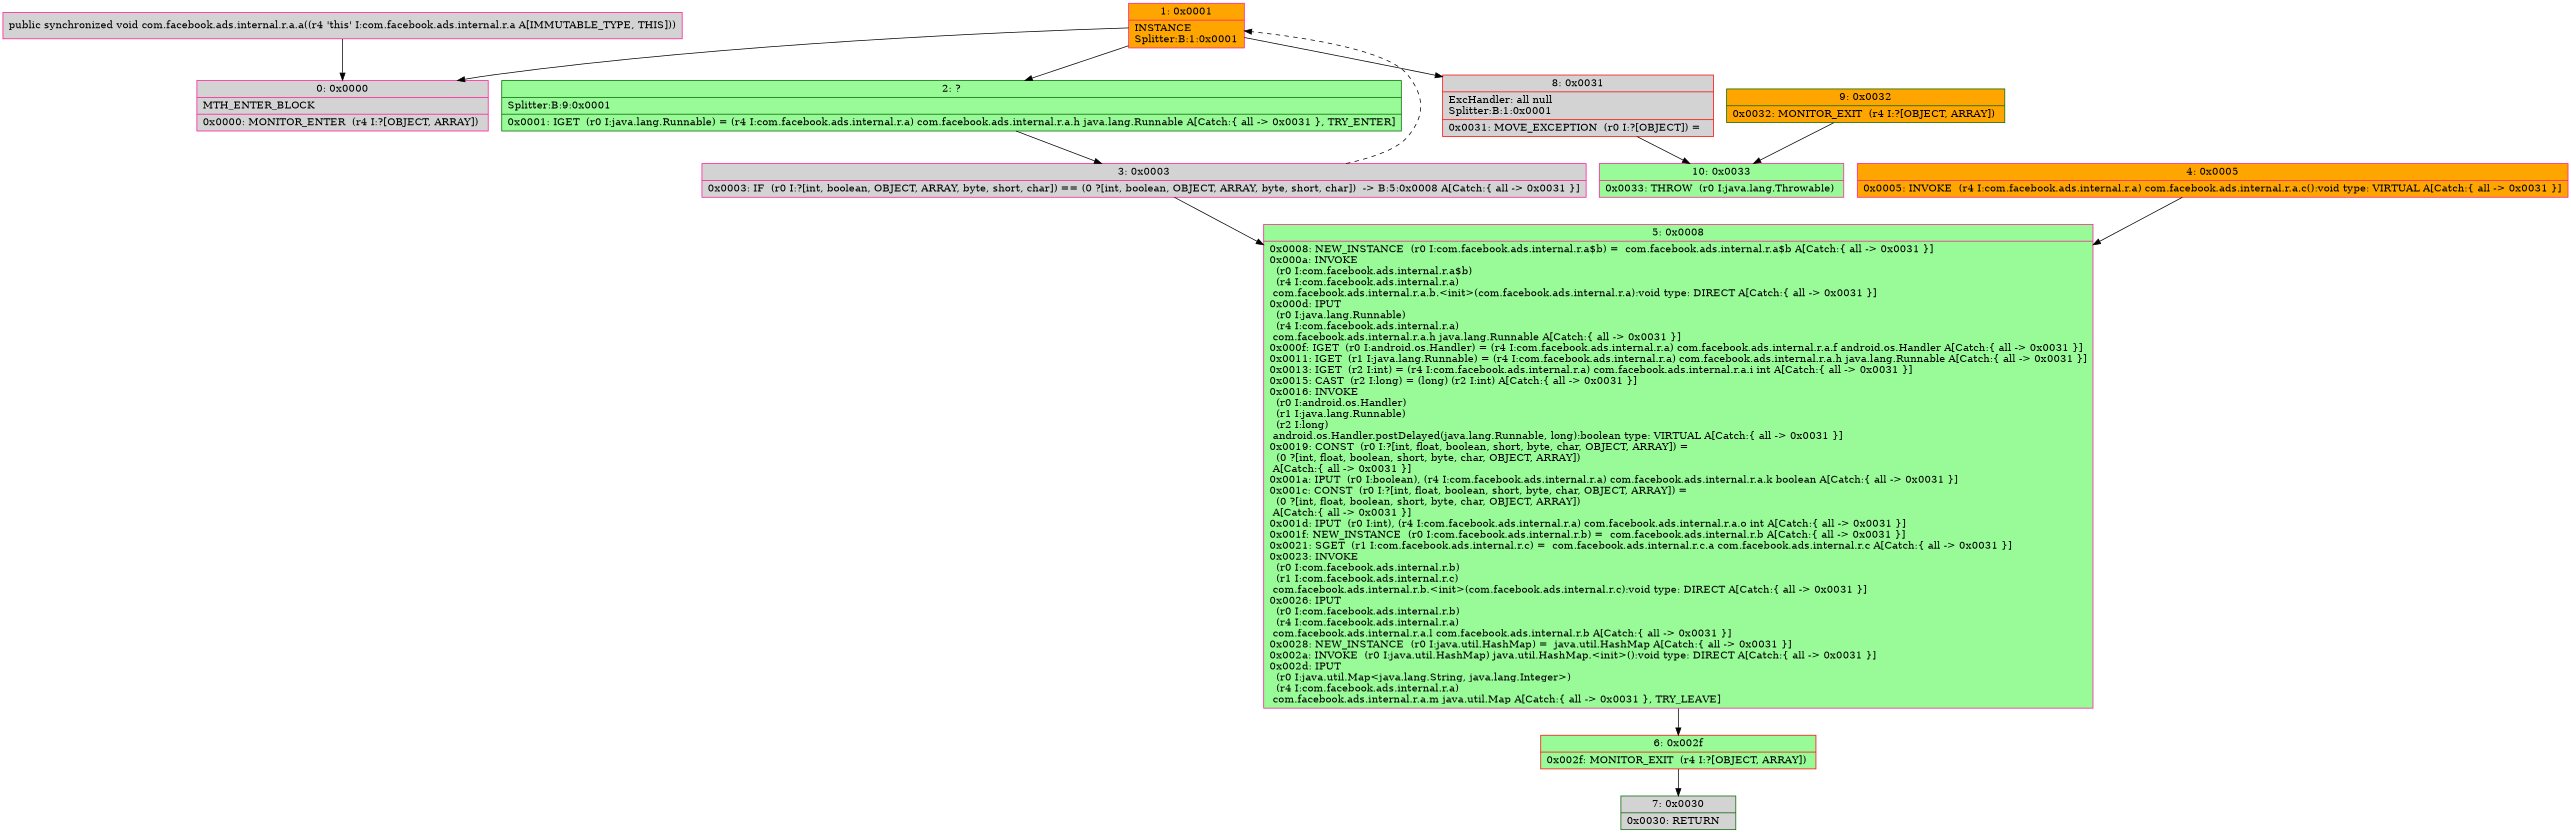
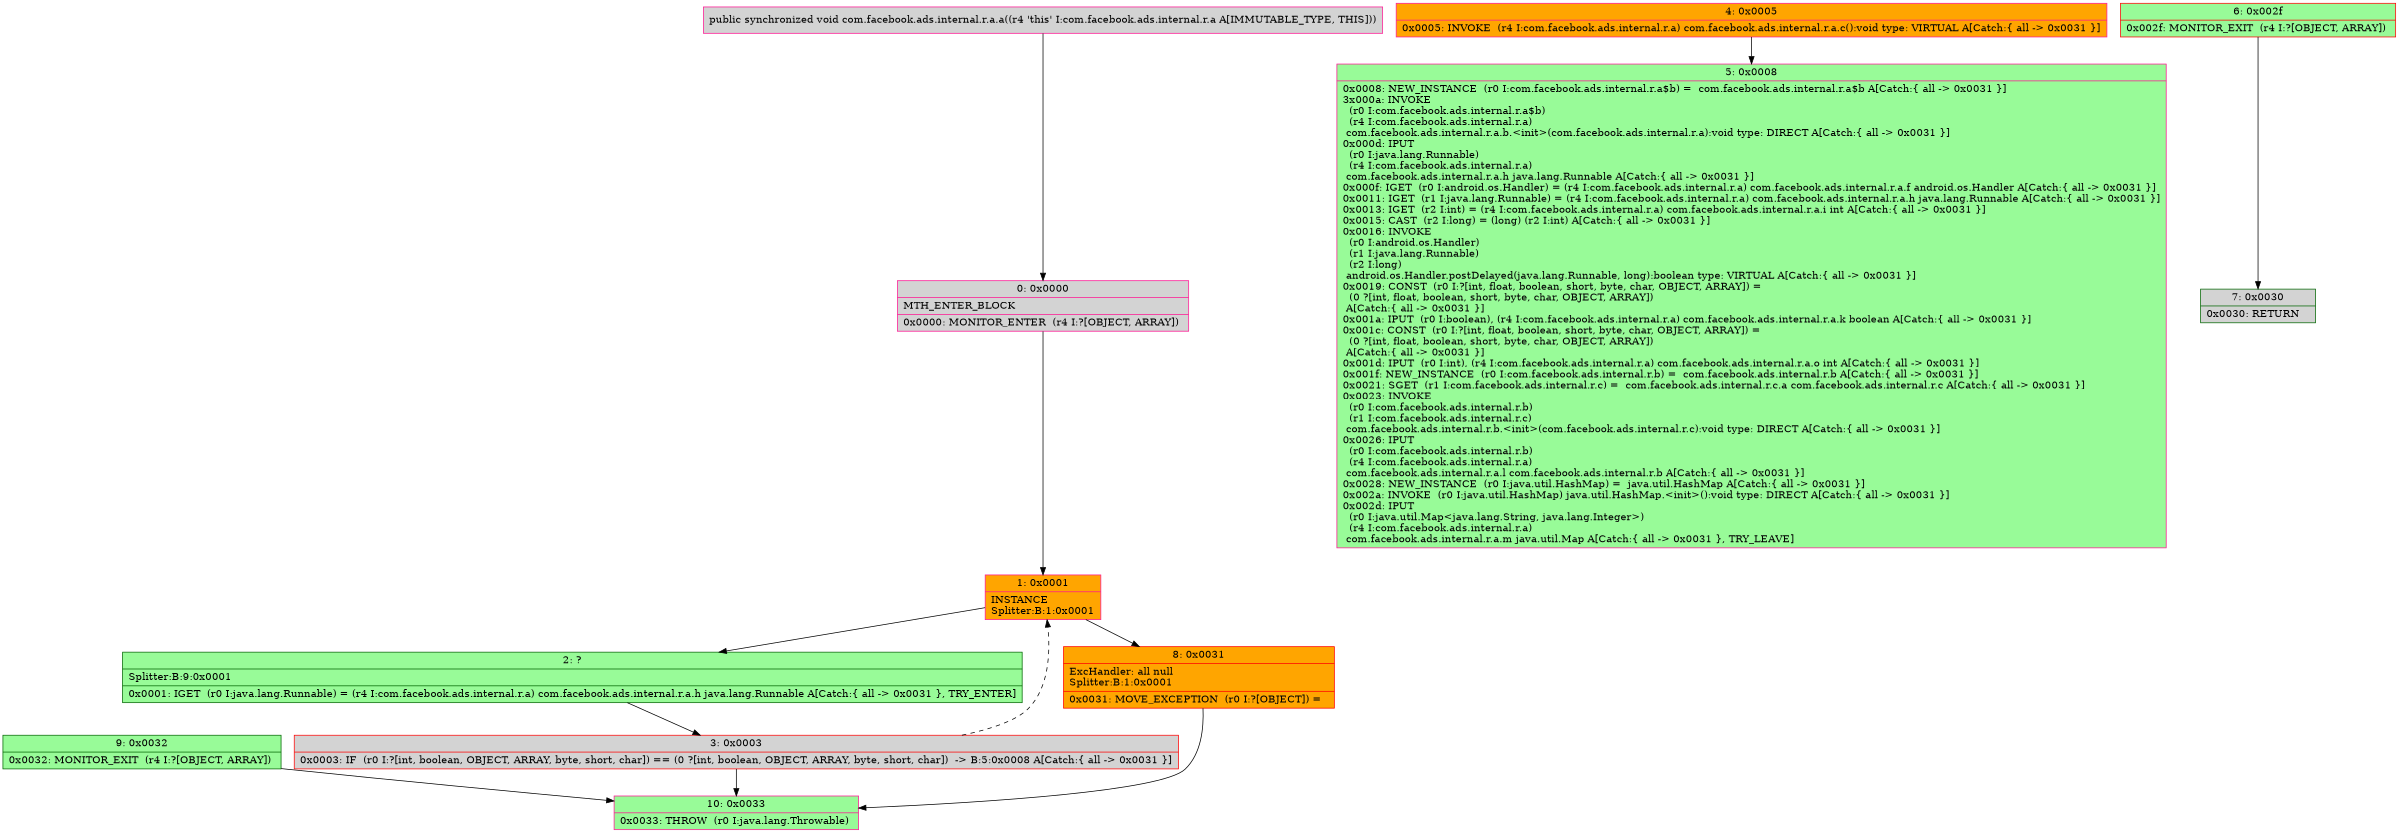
(796, 45) -> (1043, 449)
(1578, 106) -> (1199, 677)
(1866, 106) -> (142, 752)
(1144, 180) -> (736, 752)
(1216, 219) -> (736, 779)
(1317, 260) -> (1390, 100)
(1678, 718) -> none
